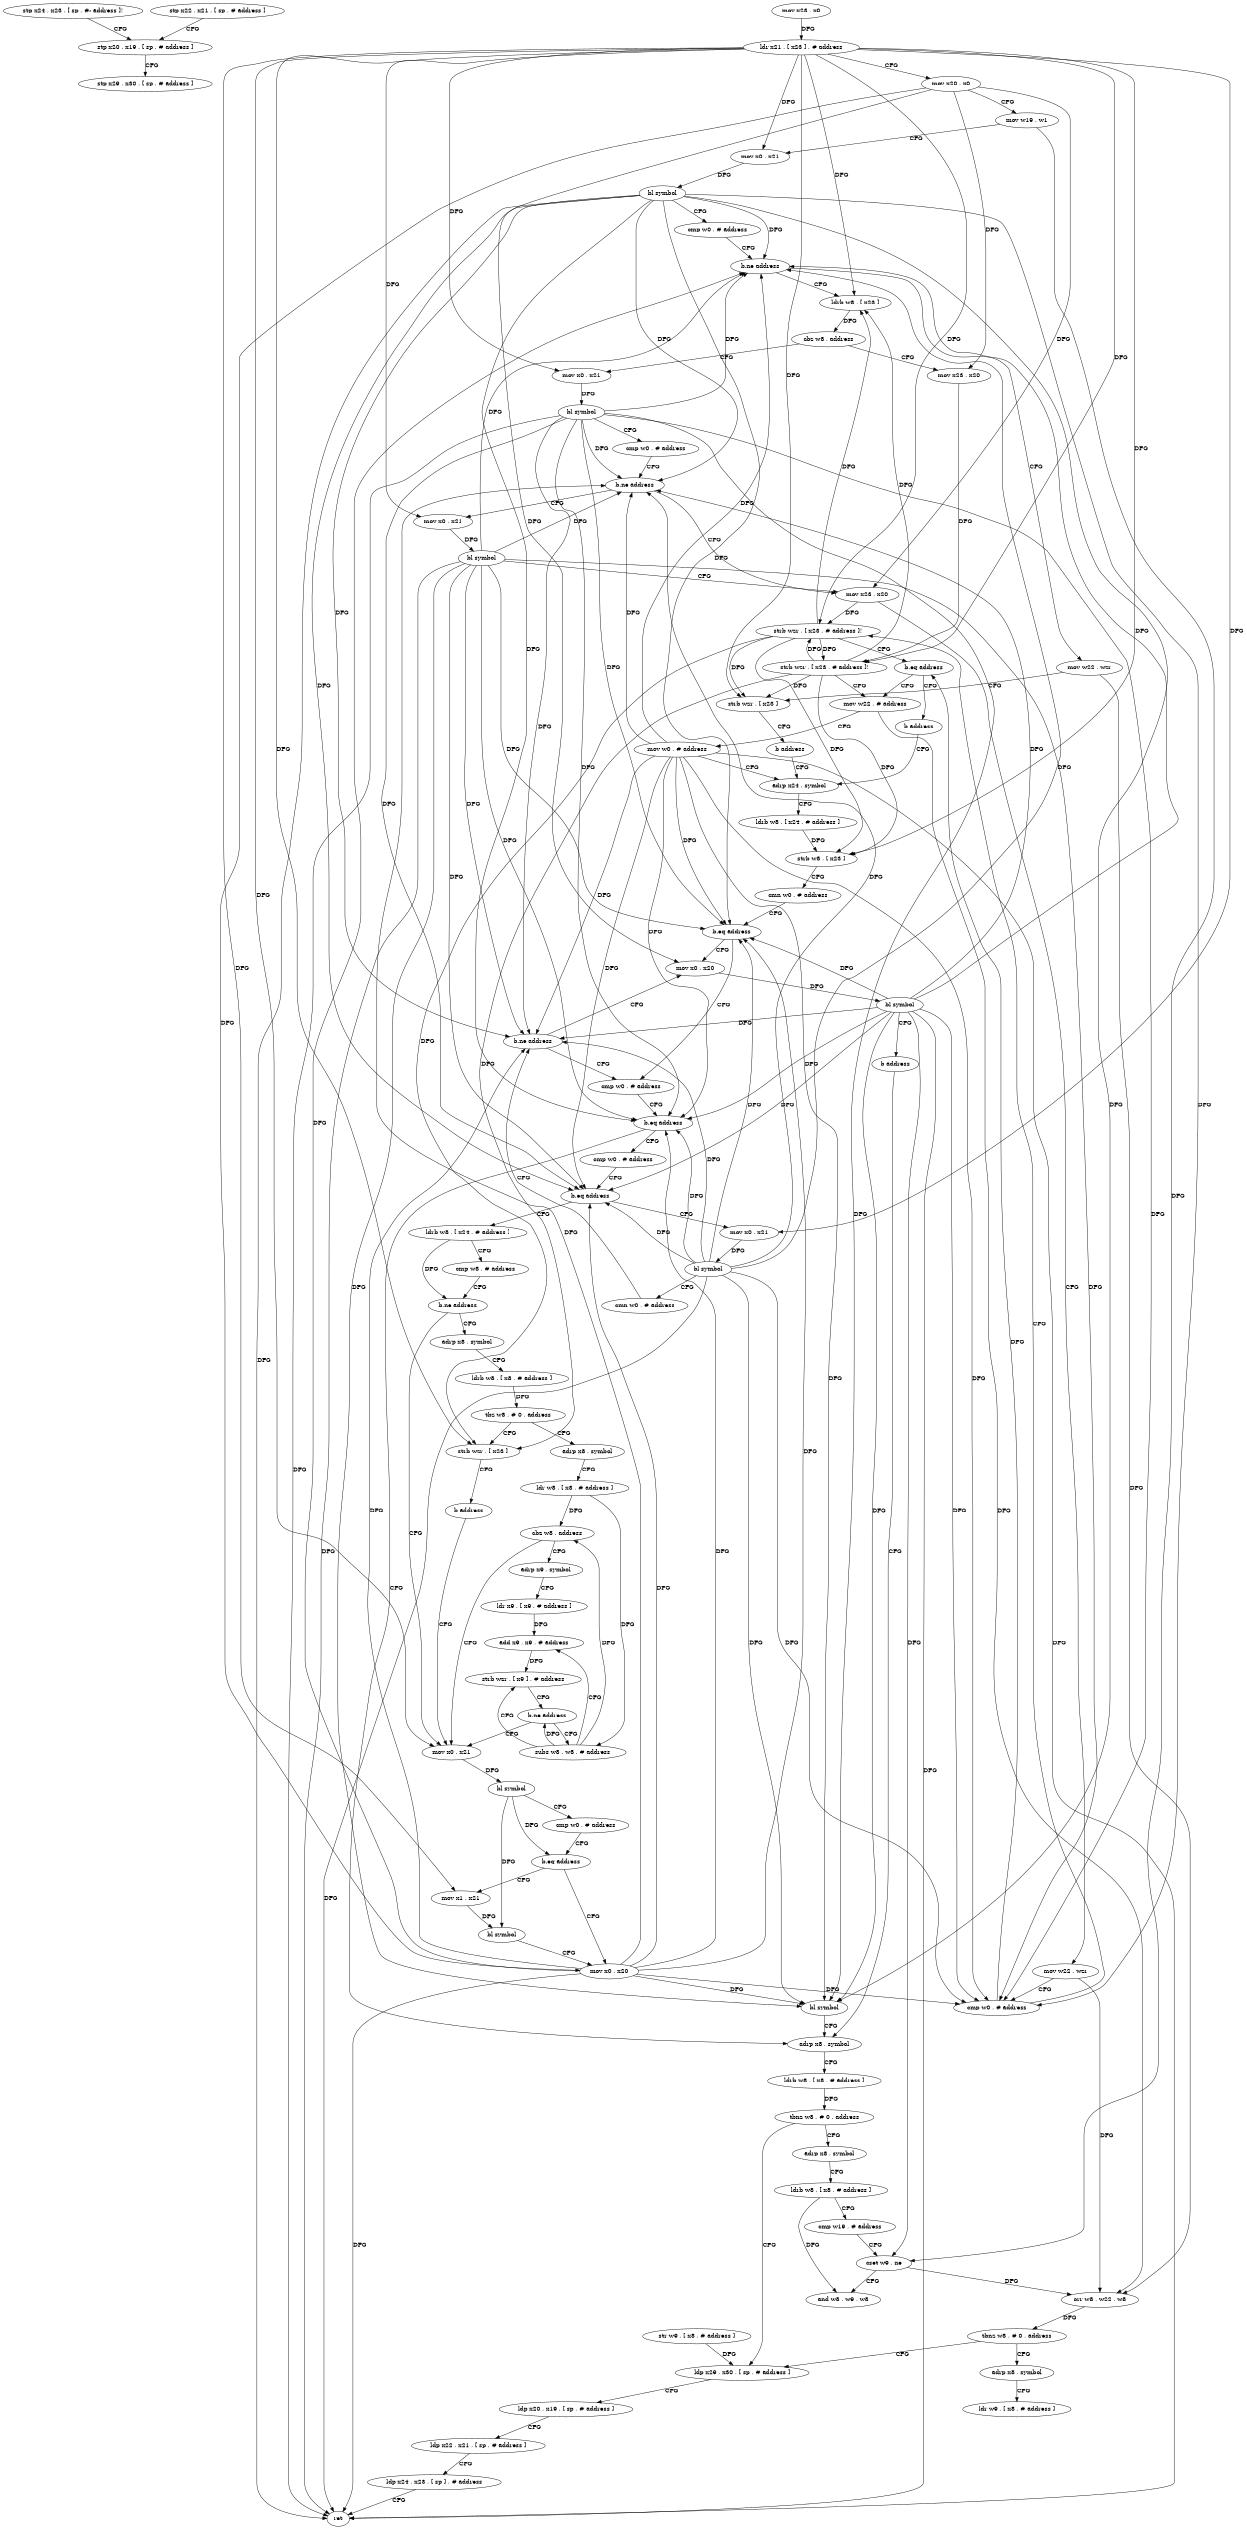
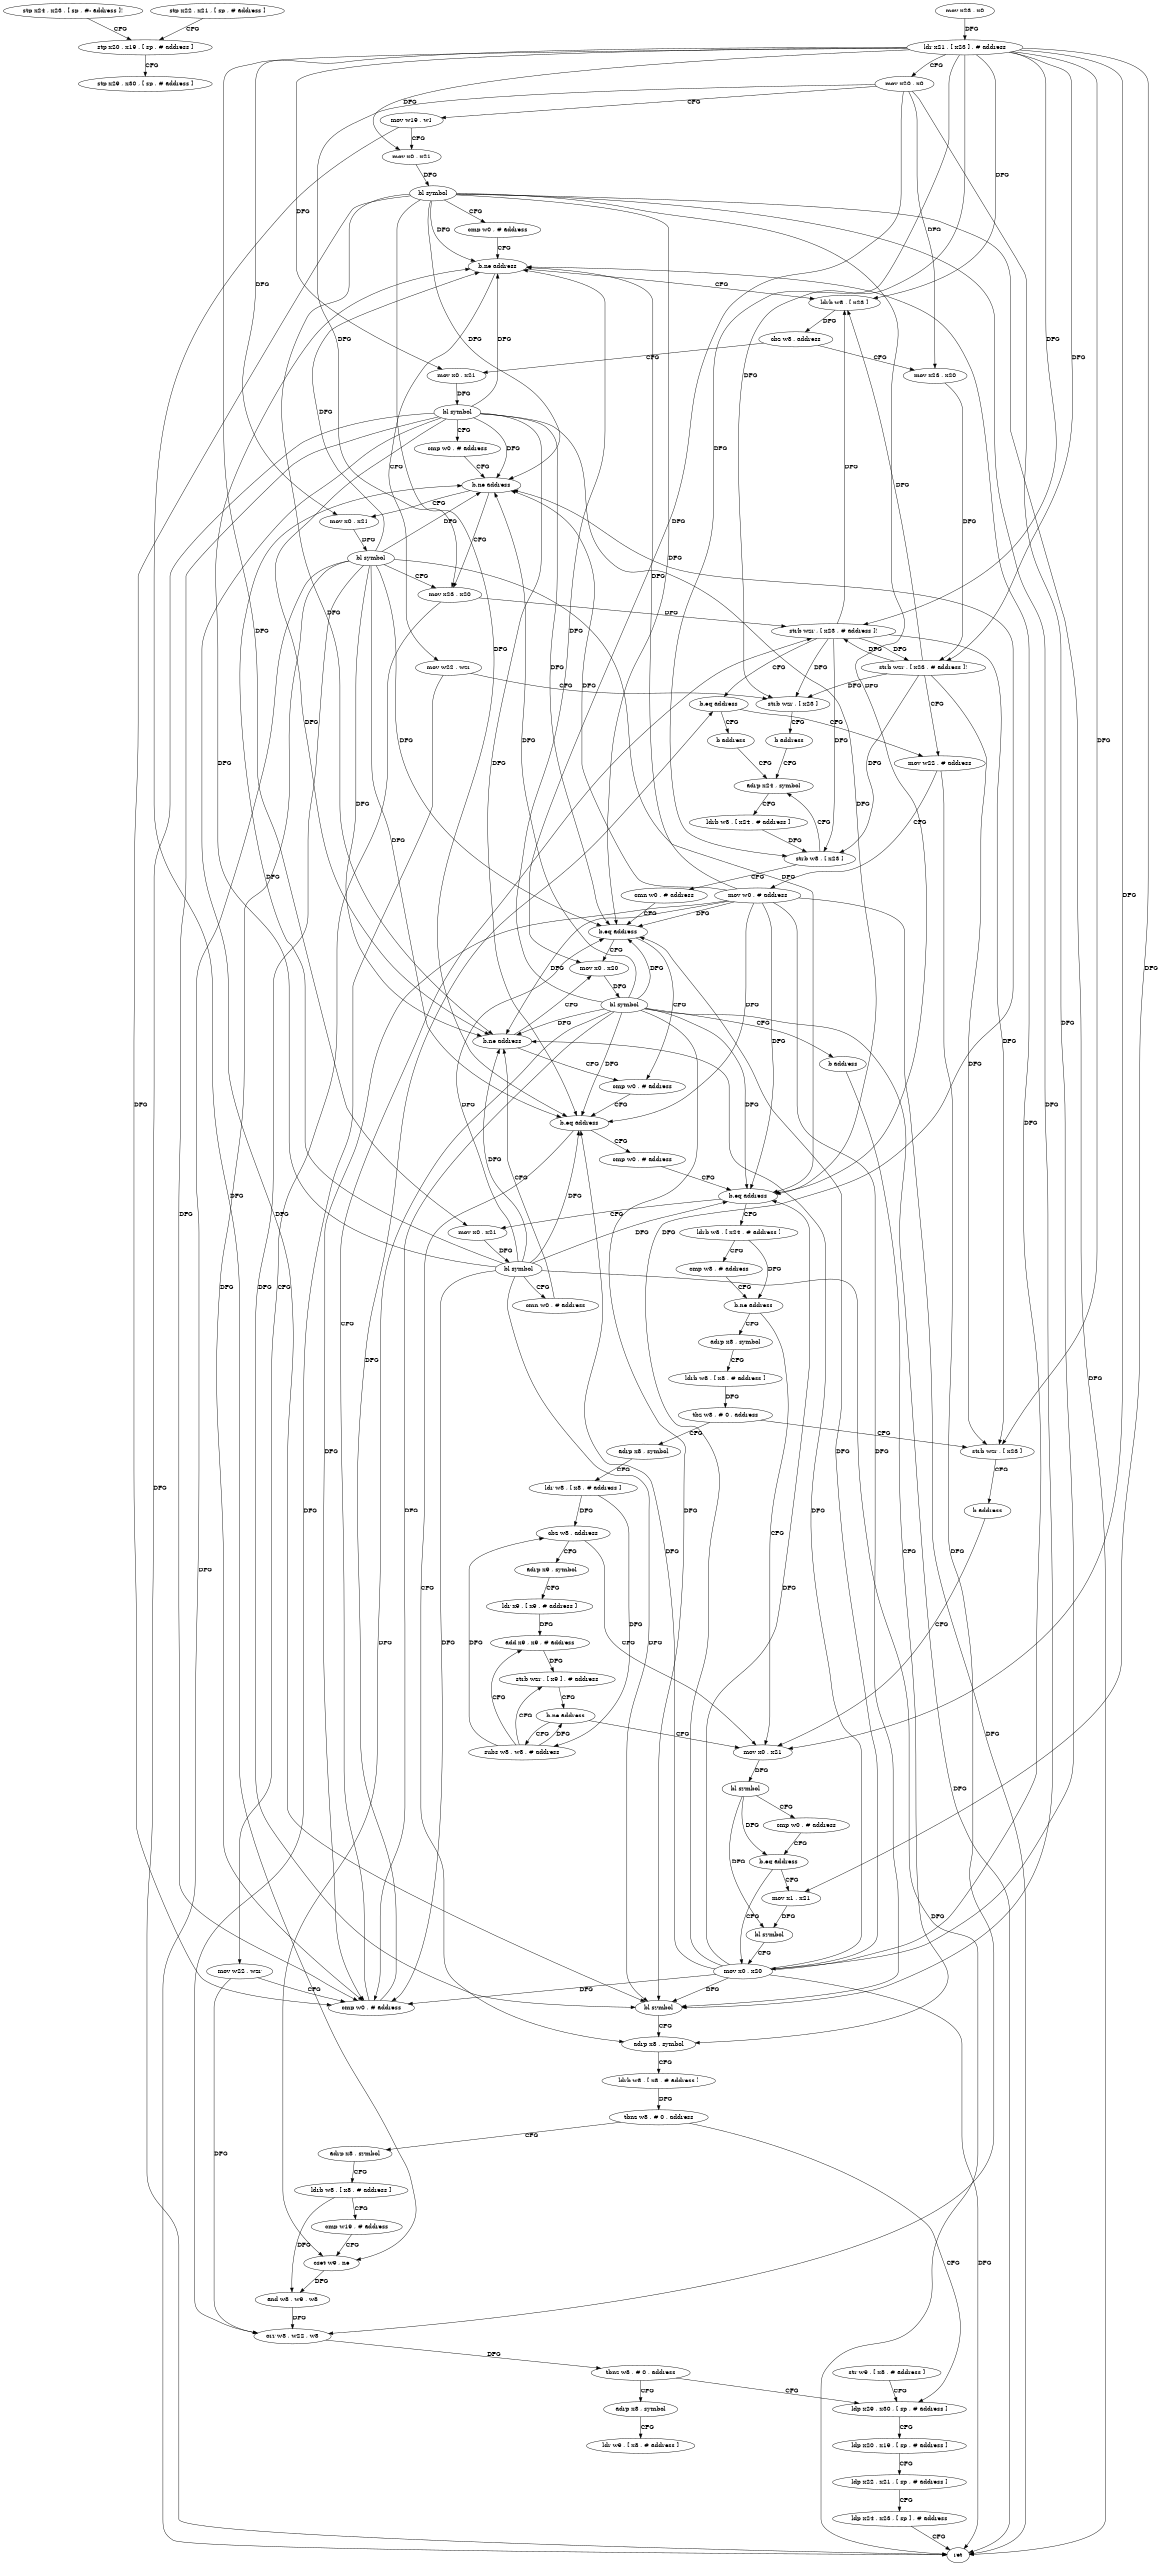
(736, 767) -> (814, 819)
(987, 2281) -> (293, 2316)
(873, 2282) -> (322, 2282)
(729, 2355) -> (900, 2391)
